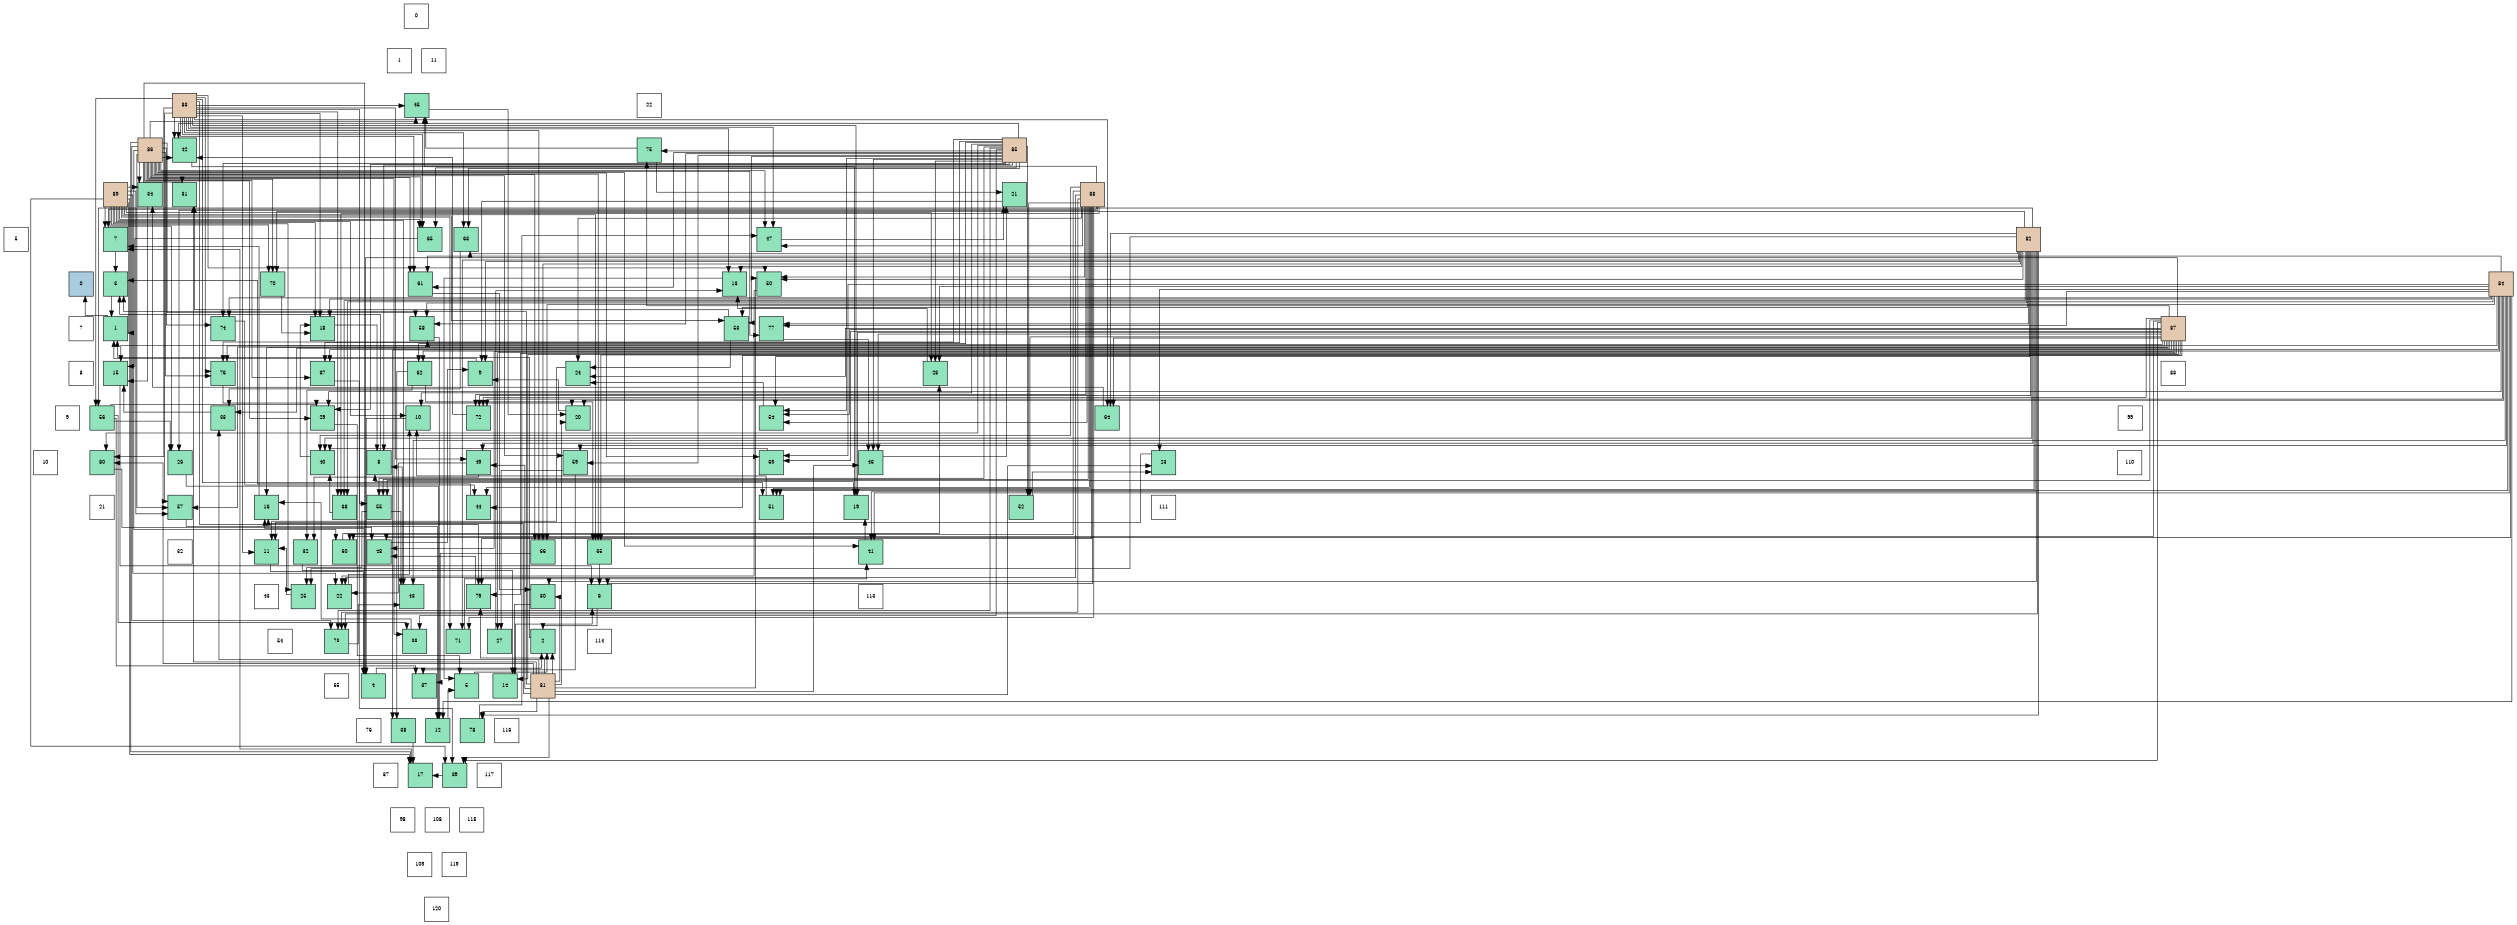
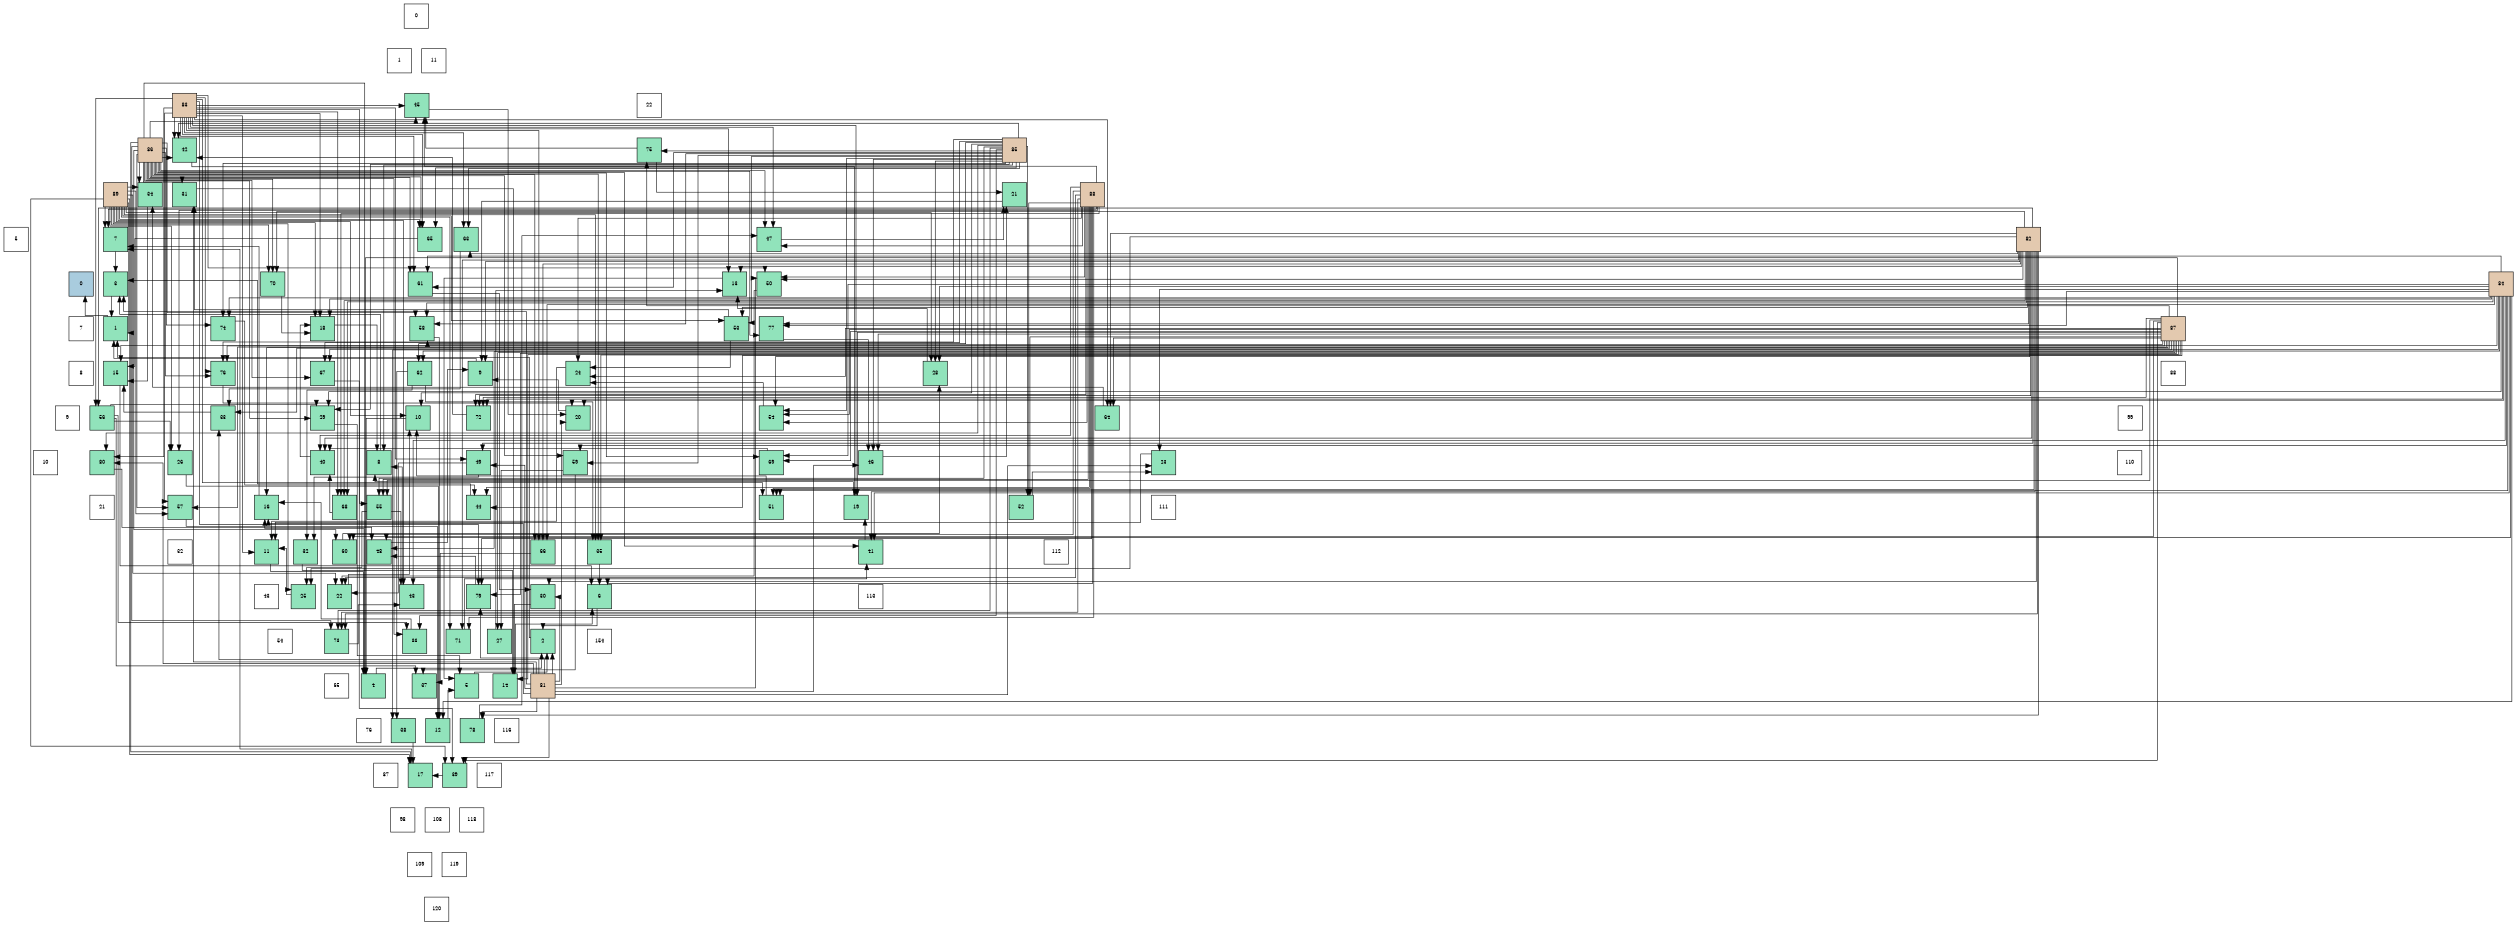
none -> (513, 250)
none -> (1056, 552)
(599, 641) -> (599, 641)
